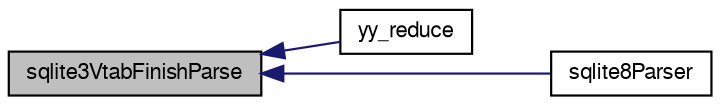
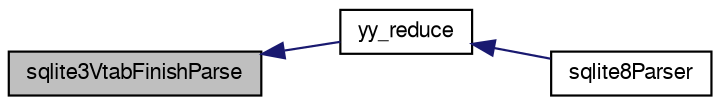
(417, 74) -> (522, 53)
